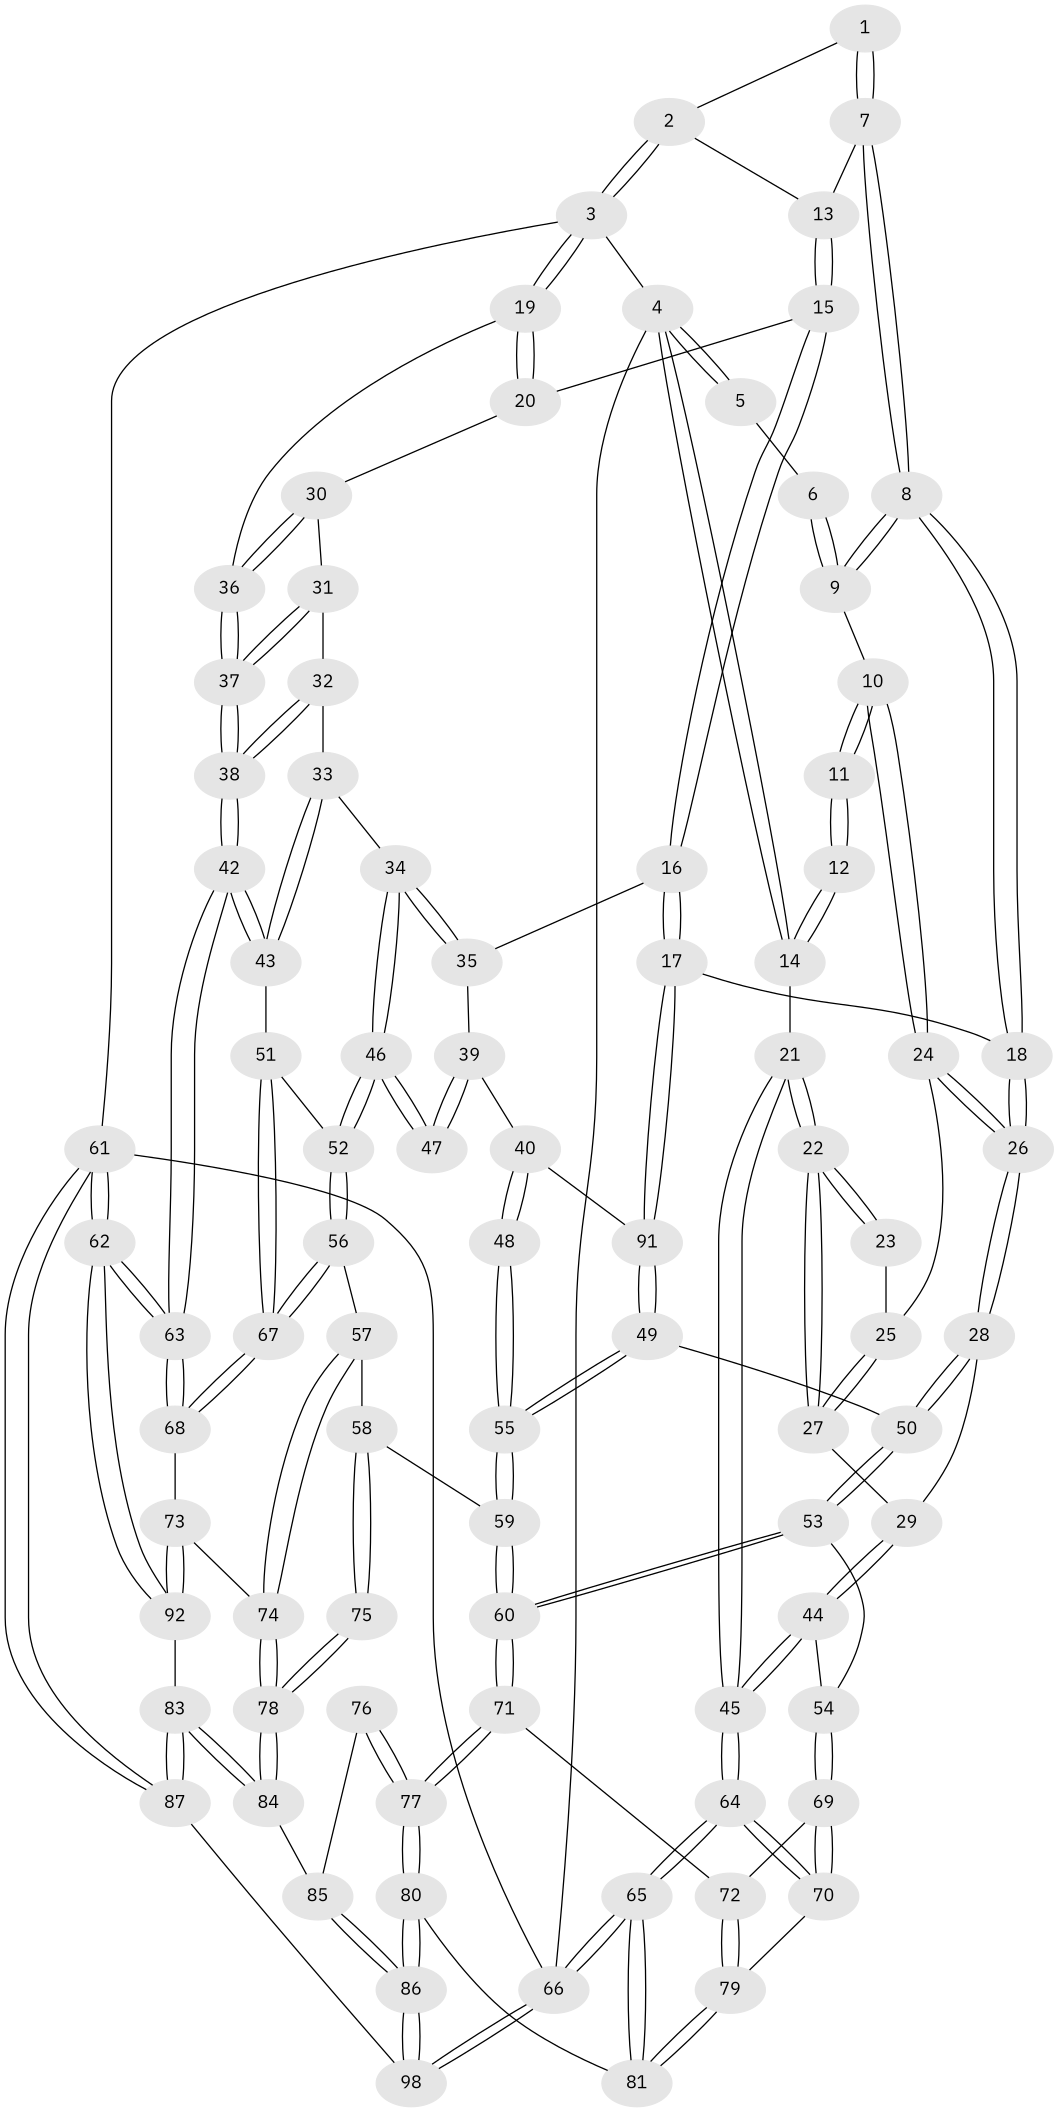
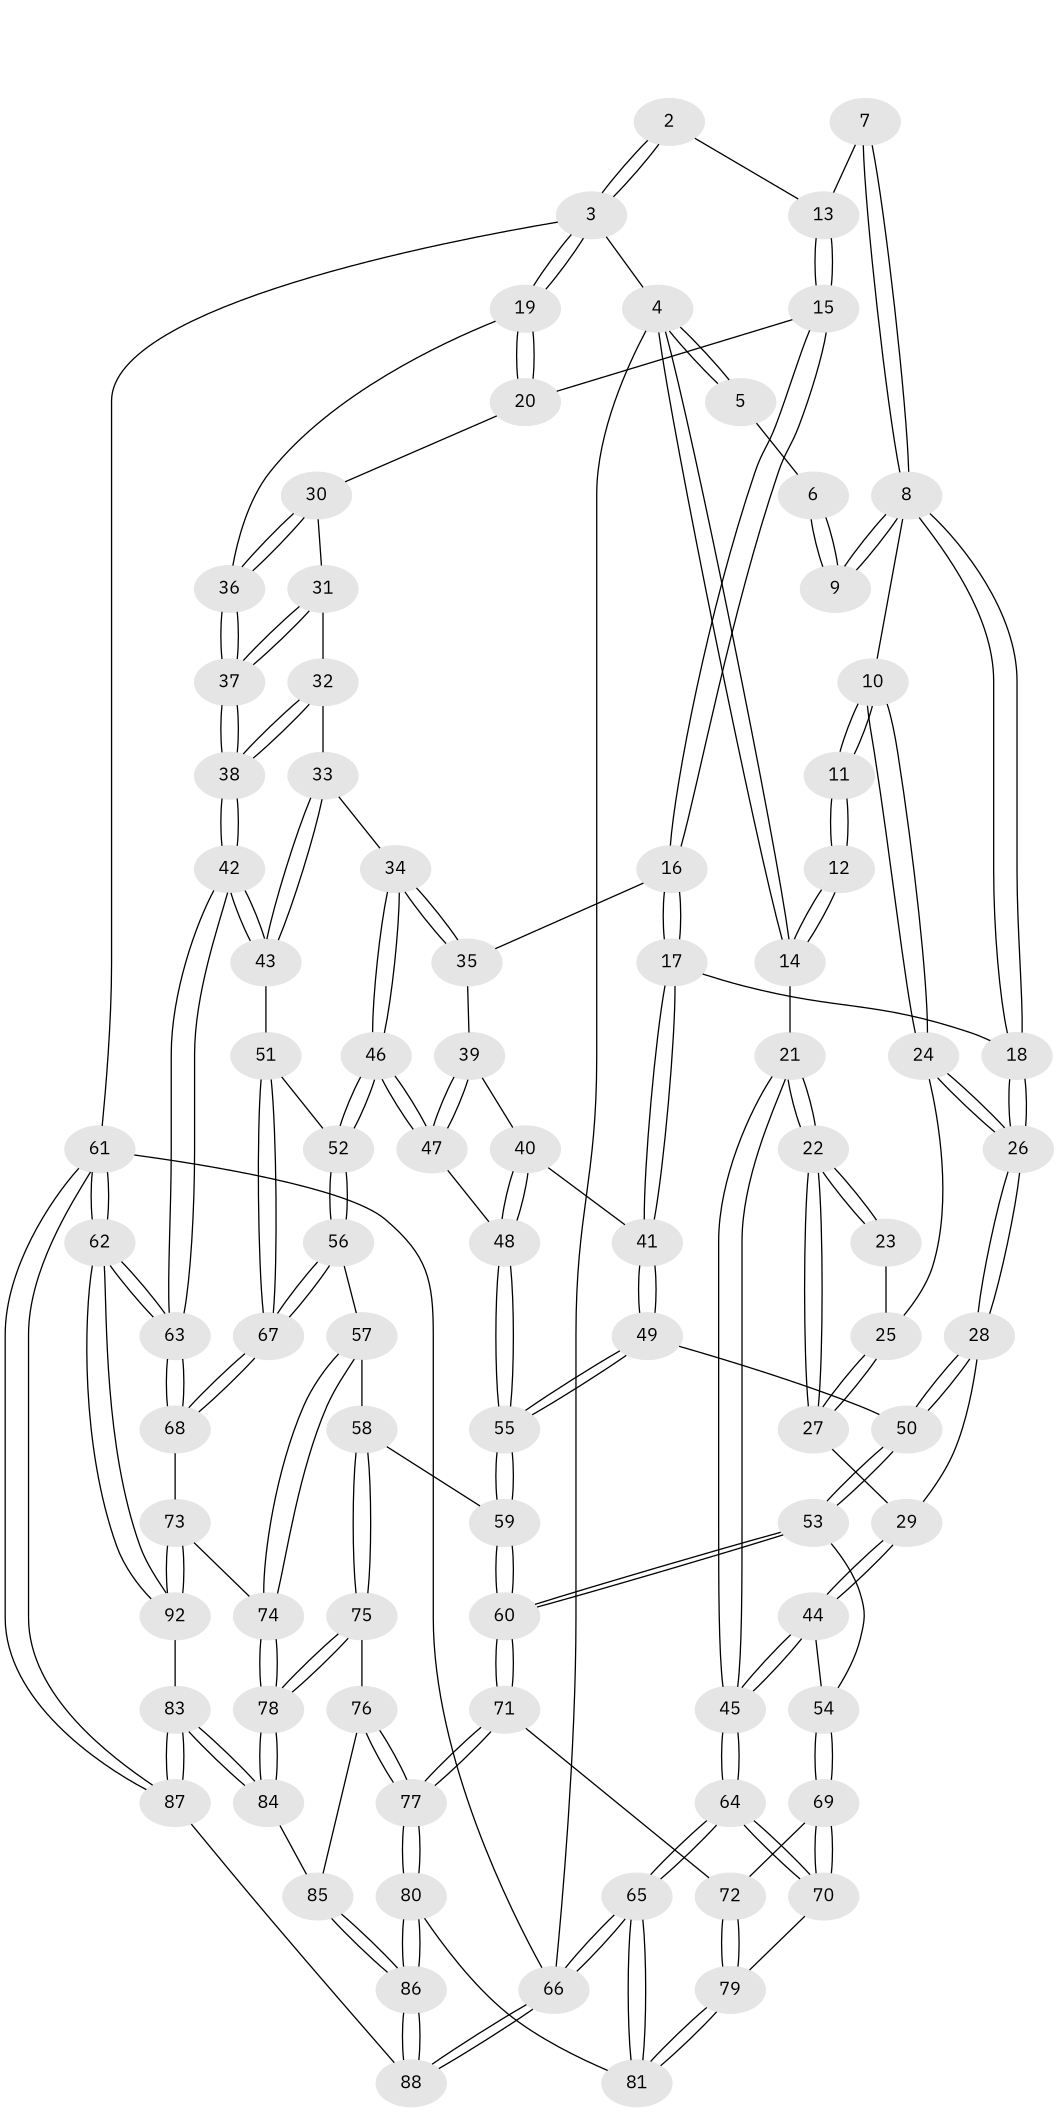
(865, 29) -> none
(854, 636) -> (890, 589)
none -> (468, 1196)
(647, 1243) -> (647, 1243)
none -> (362, 1663)
(411, 2083) -> (411, 2083)
